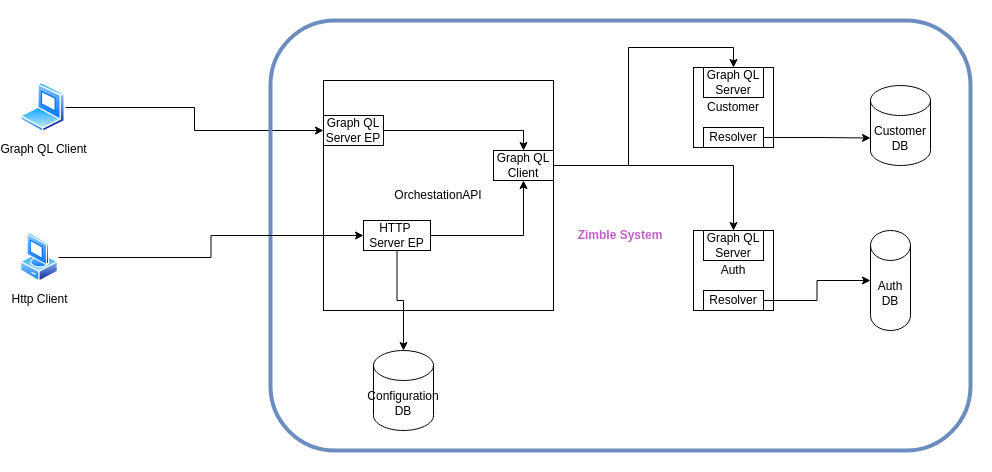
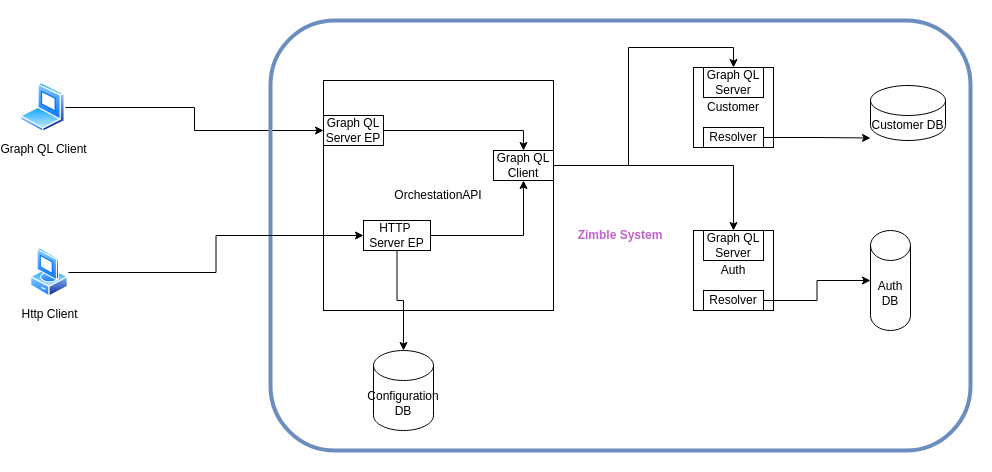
(901, 126) -> (908, 113)
(40, 258) -> (50, 273)
